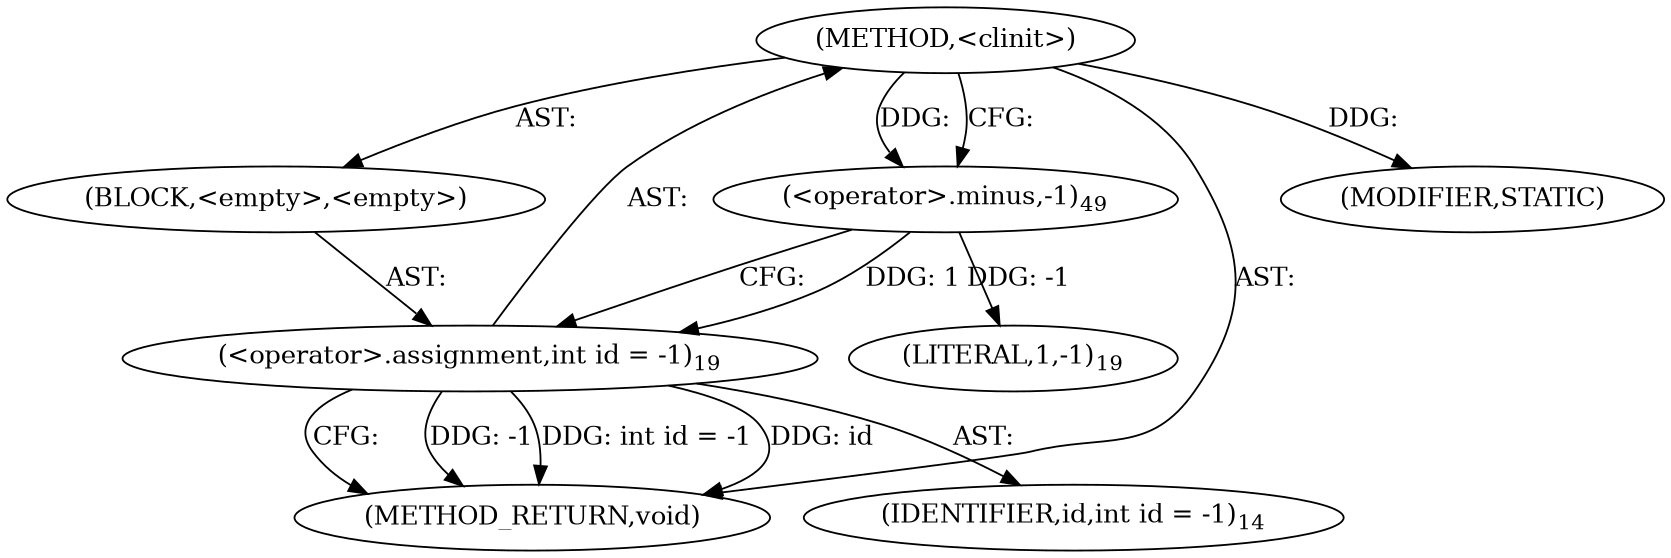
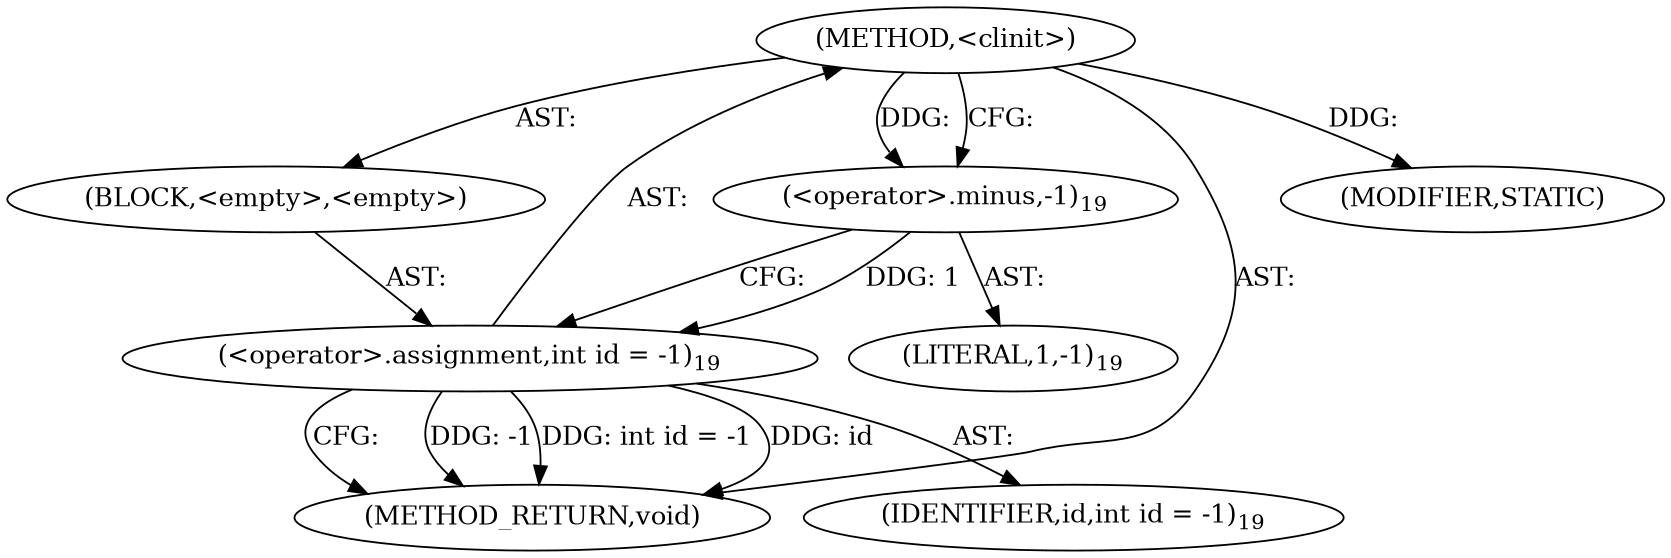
(1095, 197) -> (1095, 197)
(1019, 279) -> (1019, 279)
(1252, 515) -> (1252, 515)
